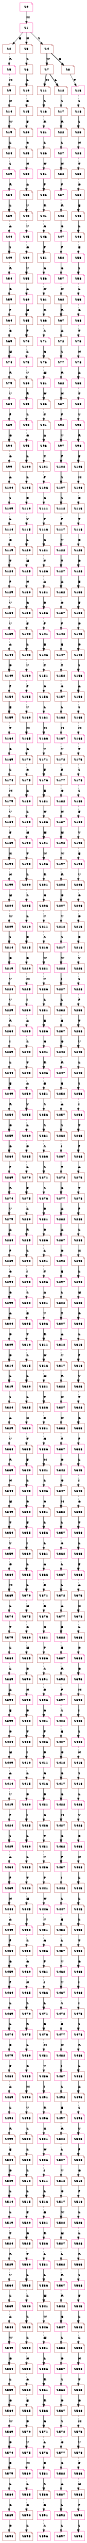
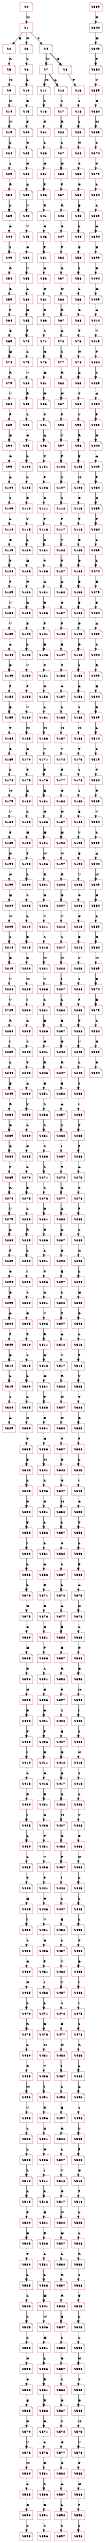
(28, 770) -> (28, 770)
(9, 1010) -> (9, 1010)
(11, 1334) -> (10, 1334)
(9, 1449) -> none
